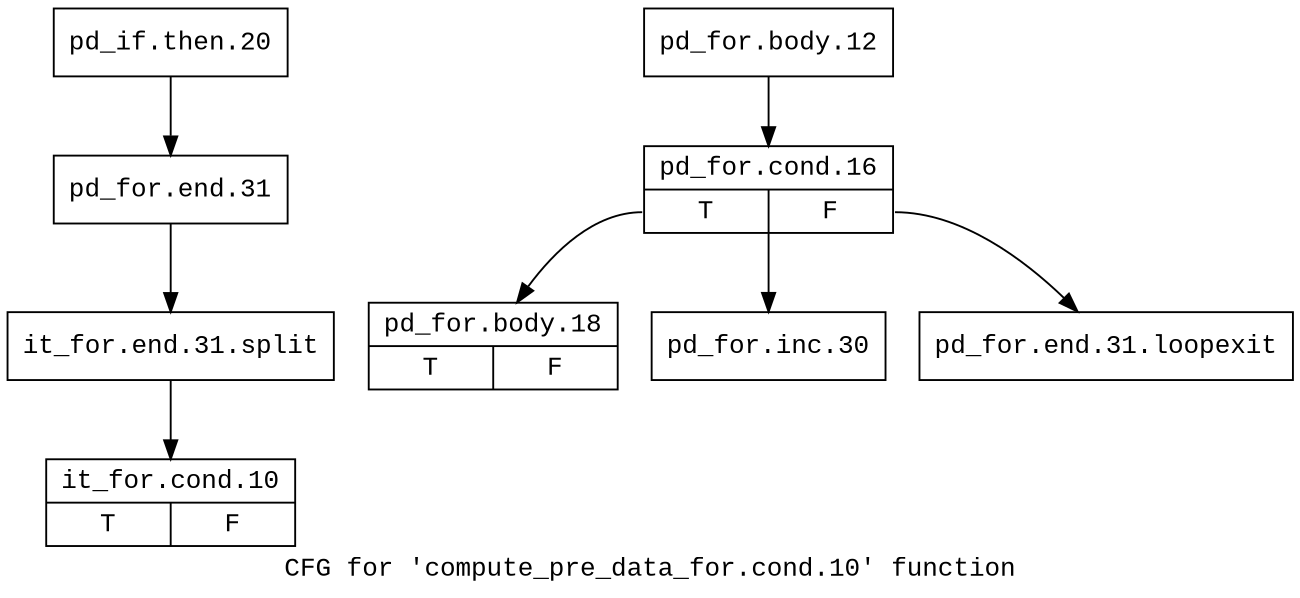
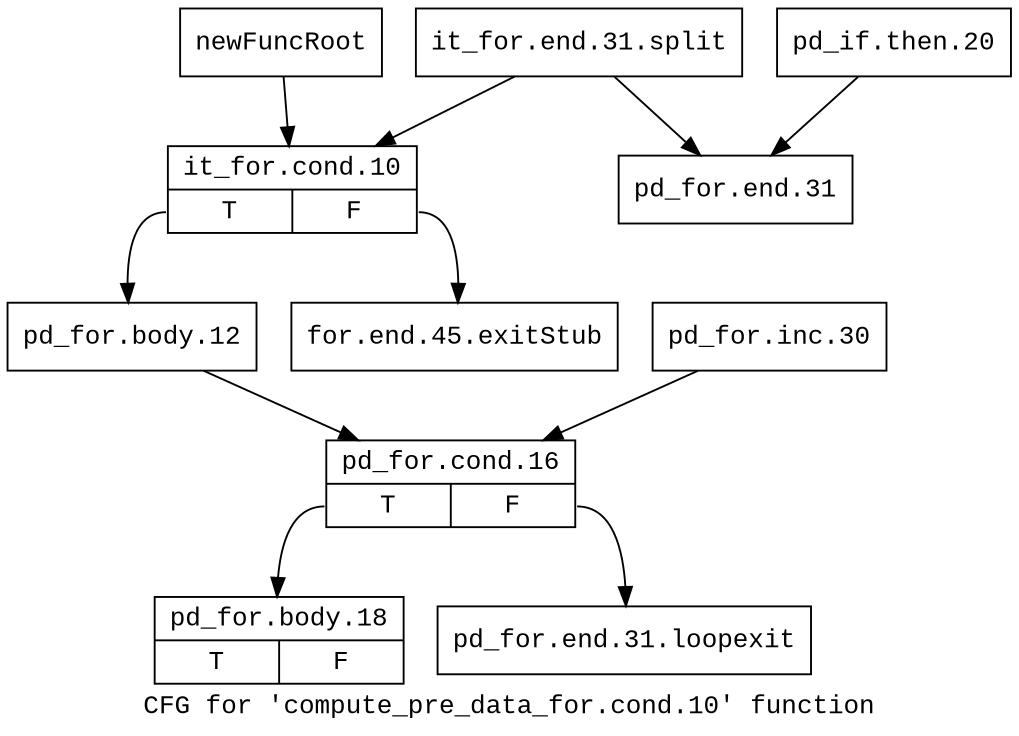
none -> (281, 42)
none -> (134, 239)
(171, 258) -> (650, 109)
(769, 263) -> (629, 402)
none -> (455, 337)
